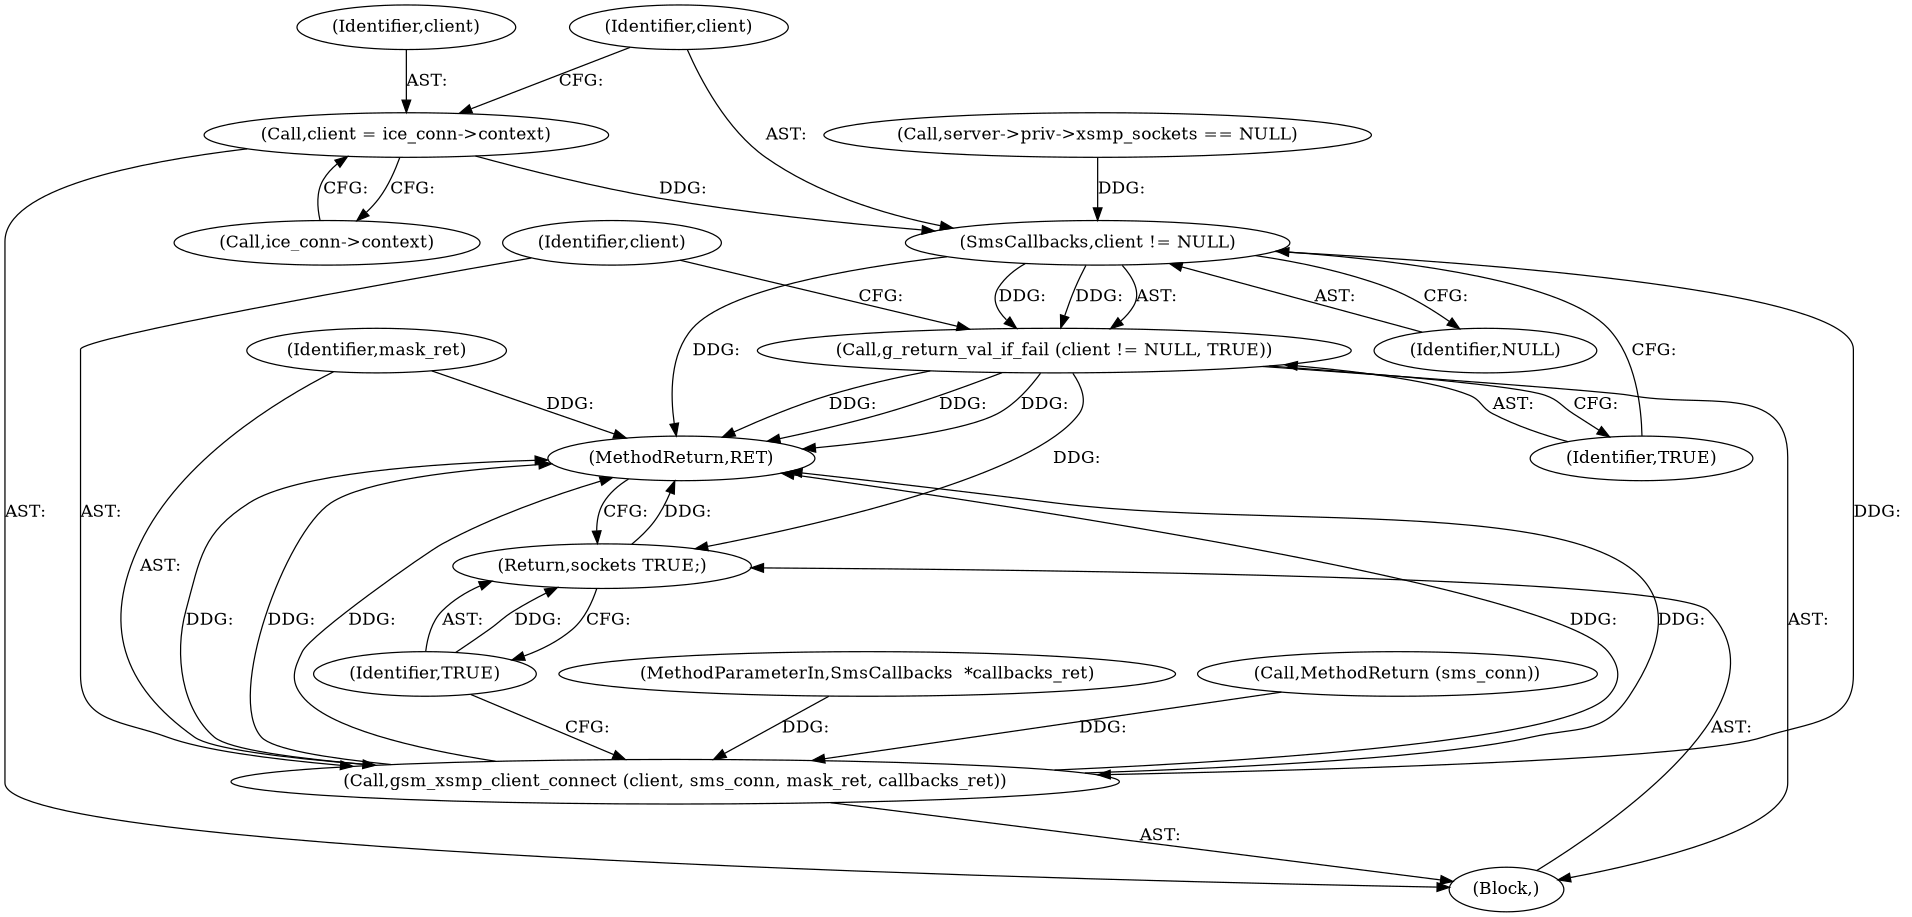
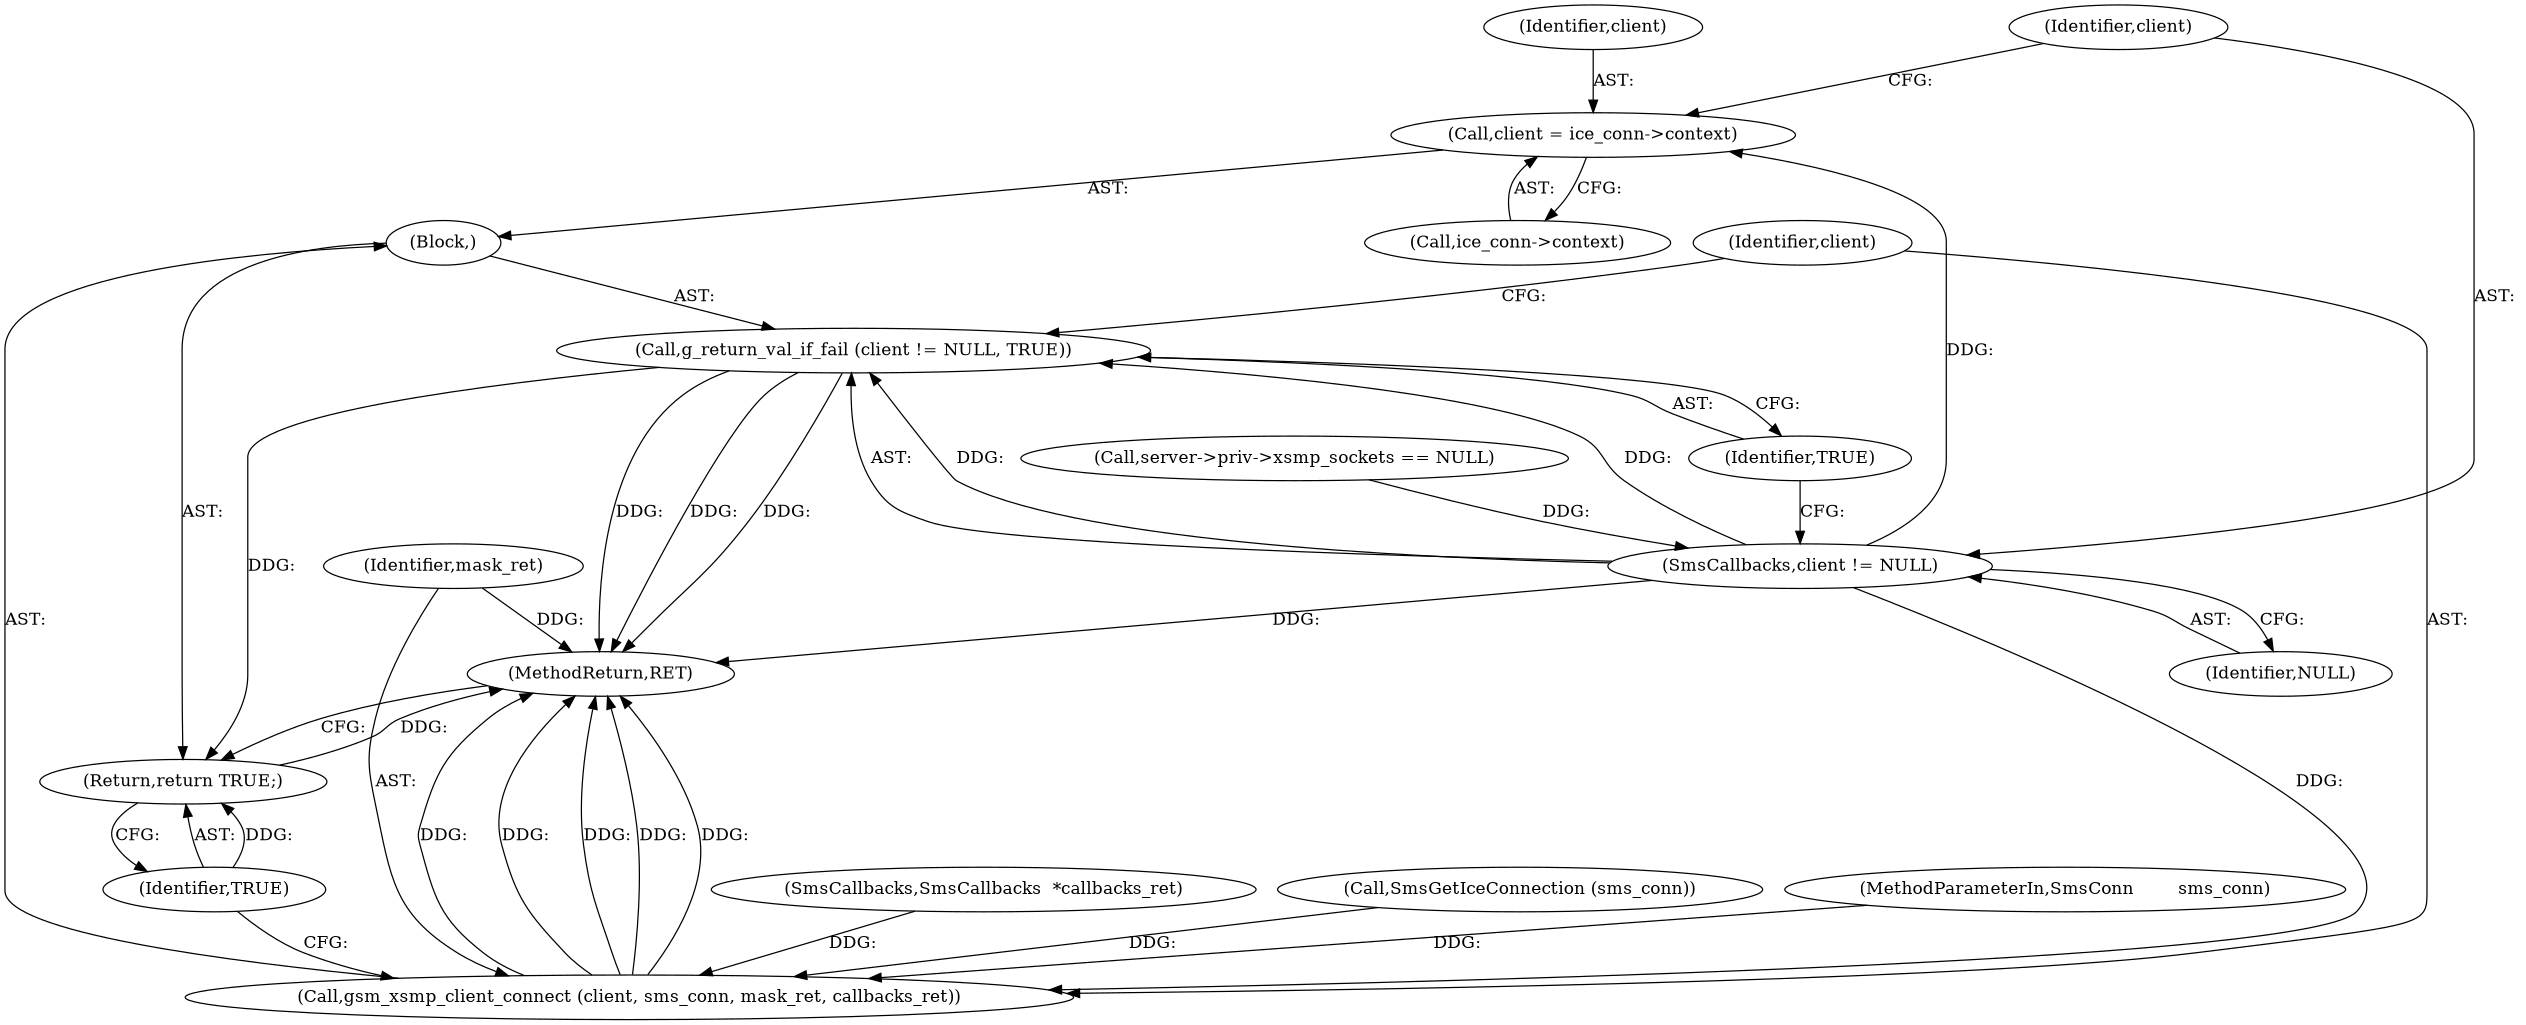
(349, 189) -> (1537, 189)
(697, 204) -> (1946, 296)
(1788, 464) -> (626, 291)
(602, 566) -> (183, 782)
(867, 674) -> (984, 890)
(1397, 674) -> (1520, 890)
none -> (2065, 890)
